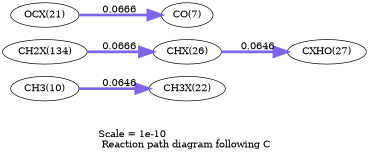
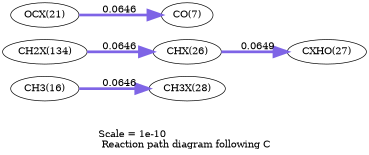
(118, 10) -> (118, 10)
(118, 47) -> (118, 47)
(256, 47) -> (256, 47)
(45, 89) -> (45, 89)
(187, 89) -> (187, 89)
